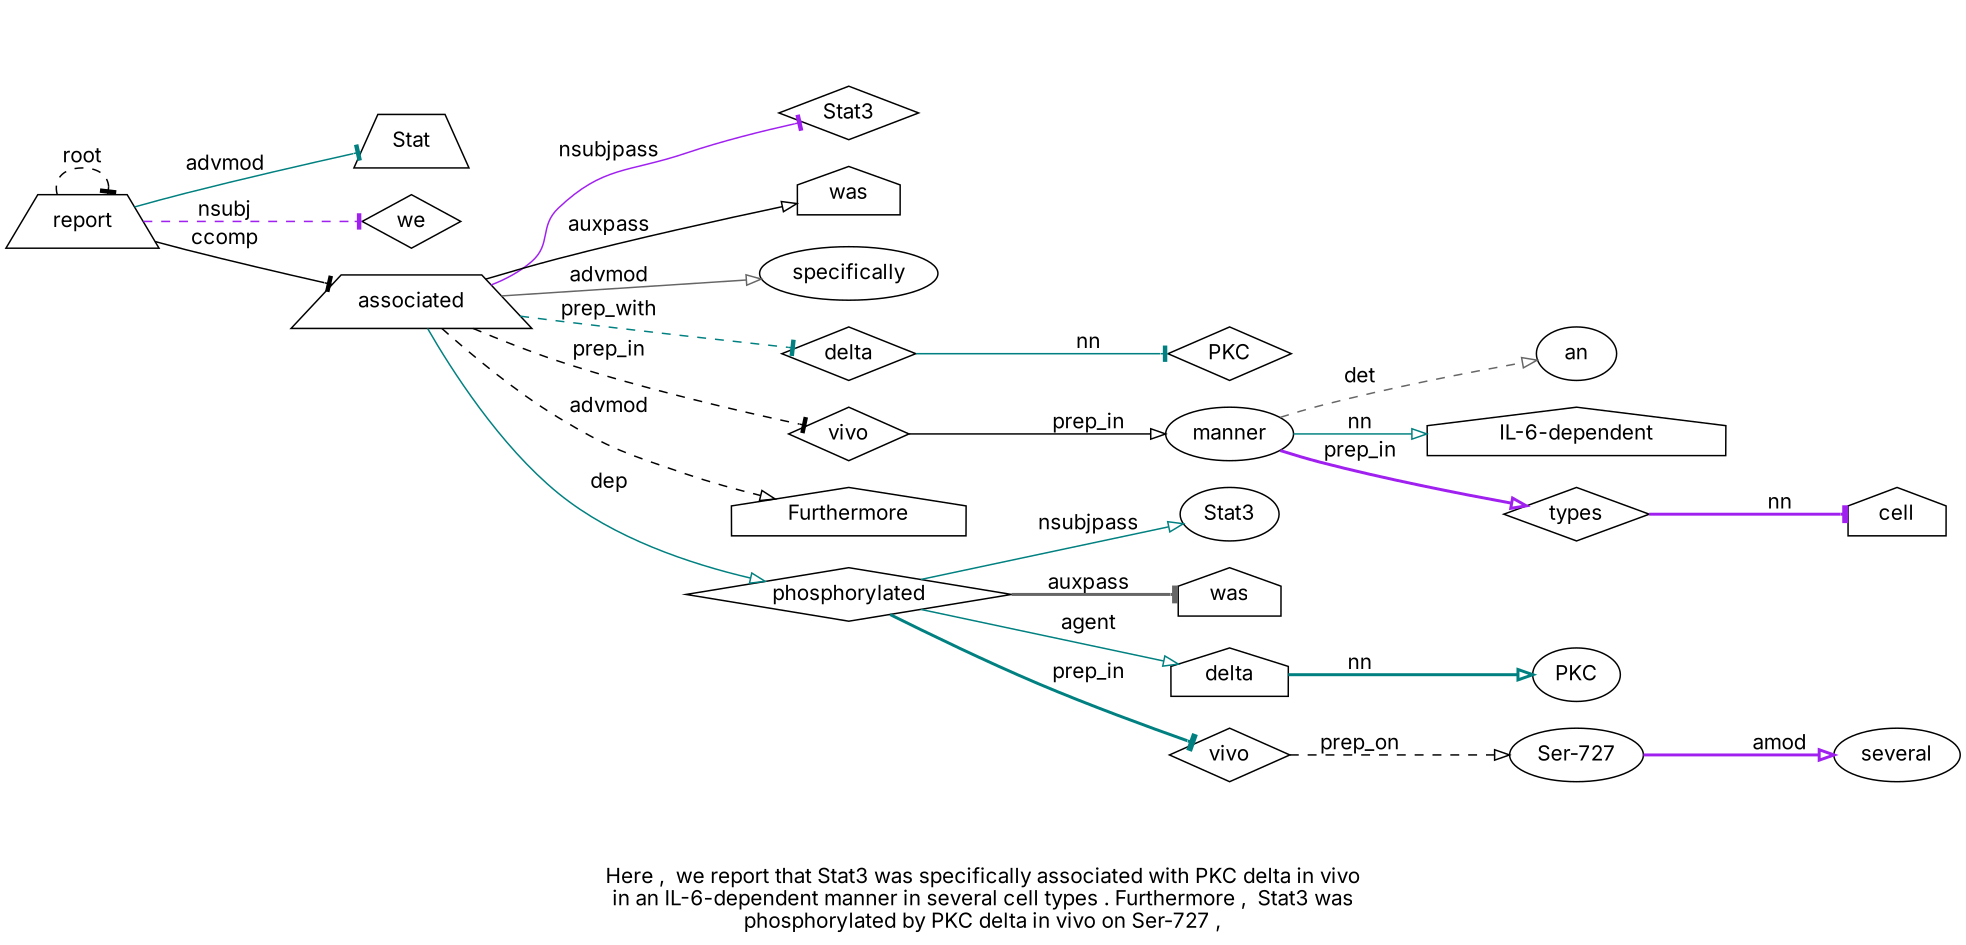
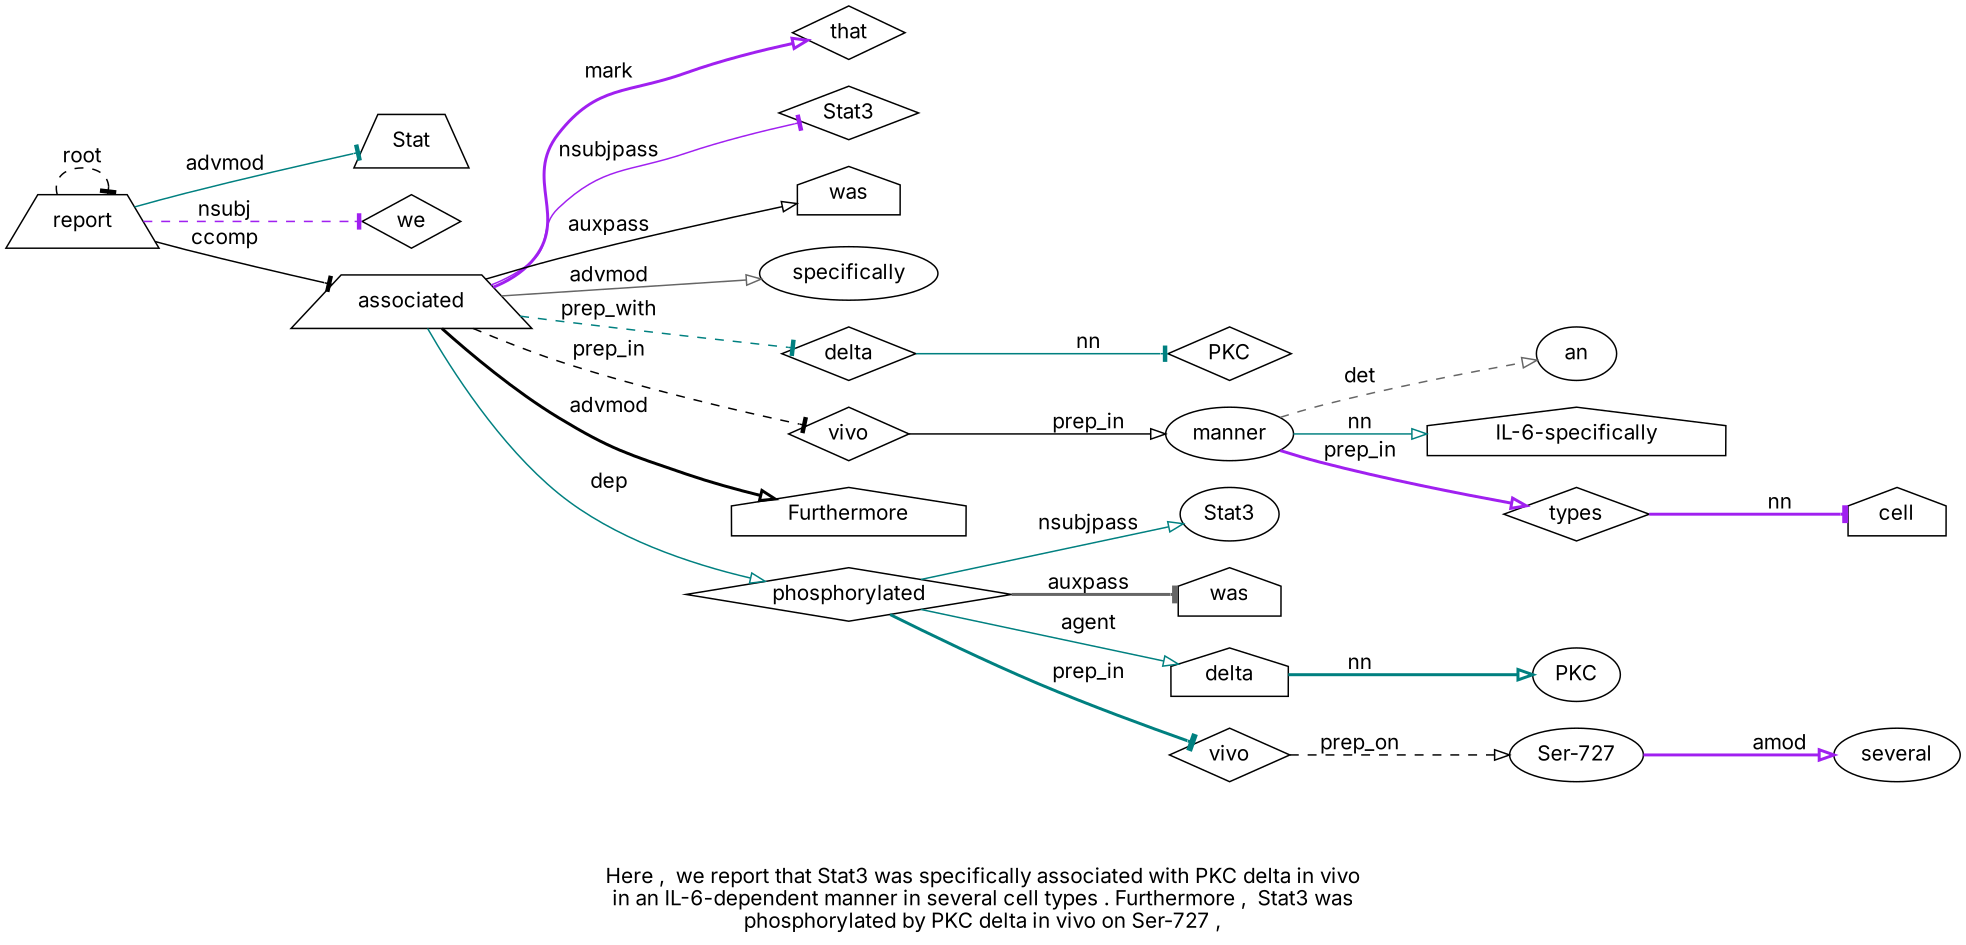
none -> (849, 33)
(1576, 434) -> (1576, 434)
(589, 435) -> (589, 435)
